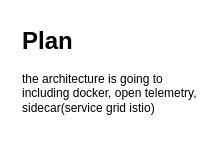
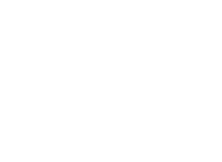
(111, 81) -> none
